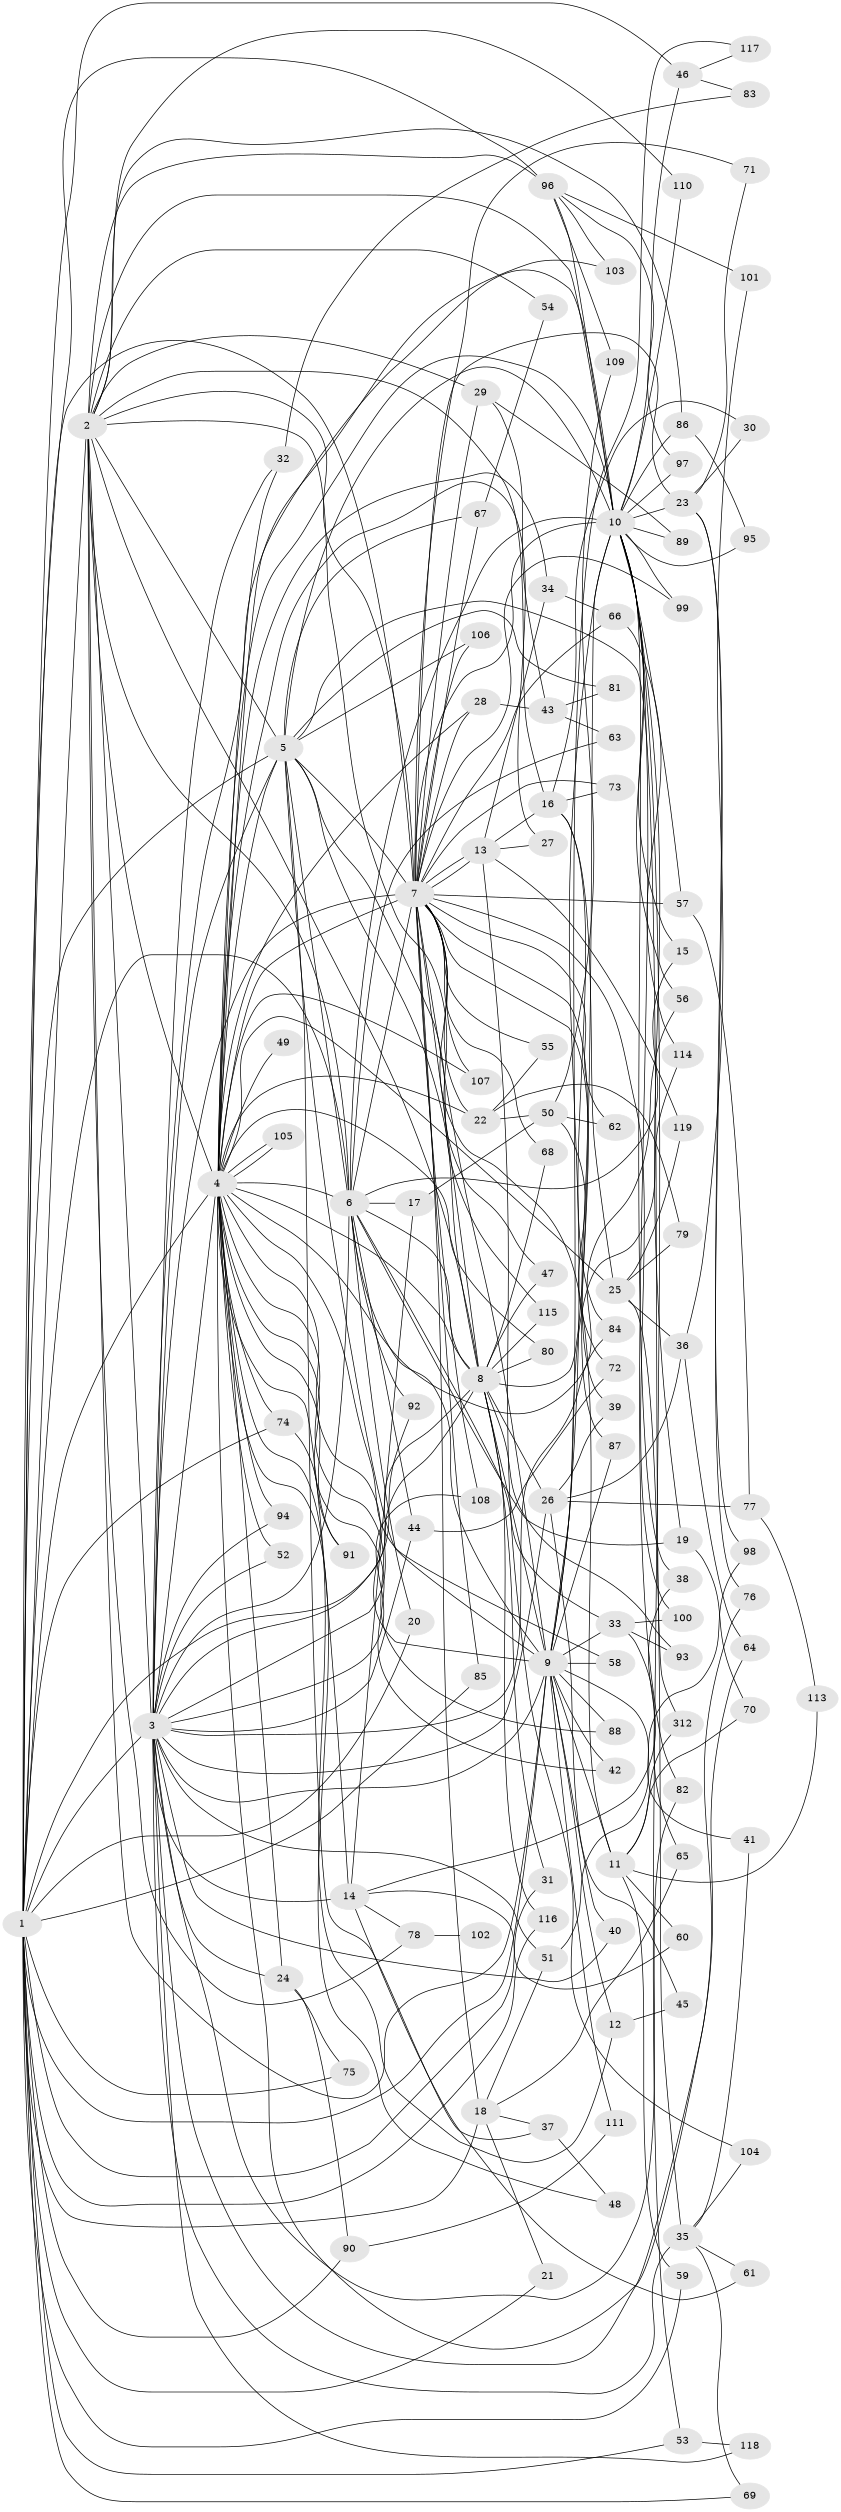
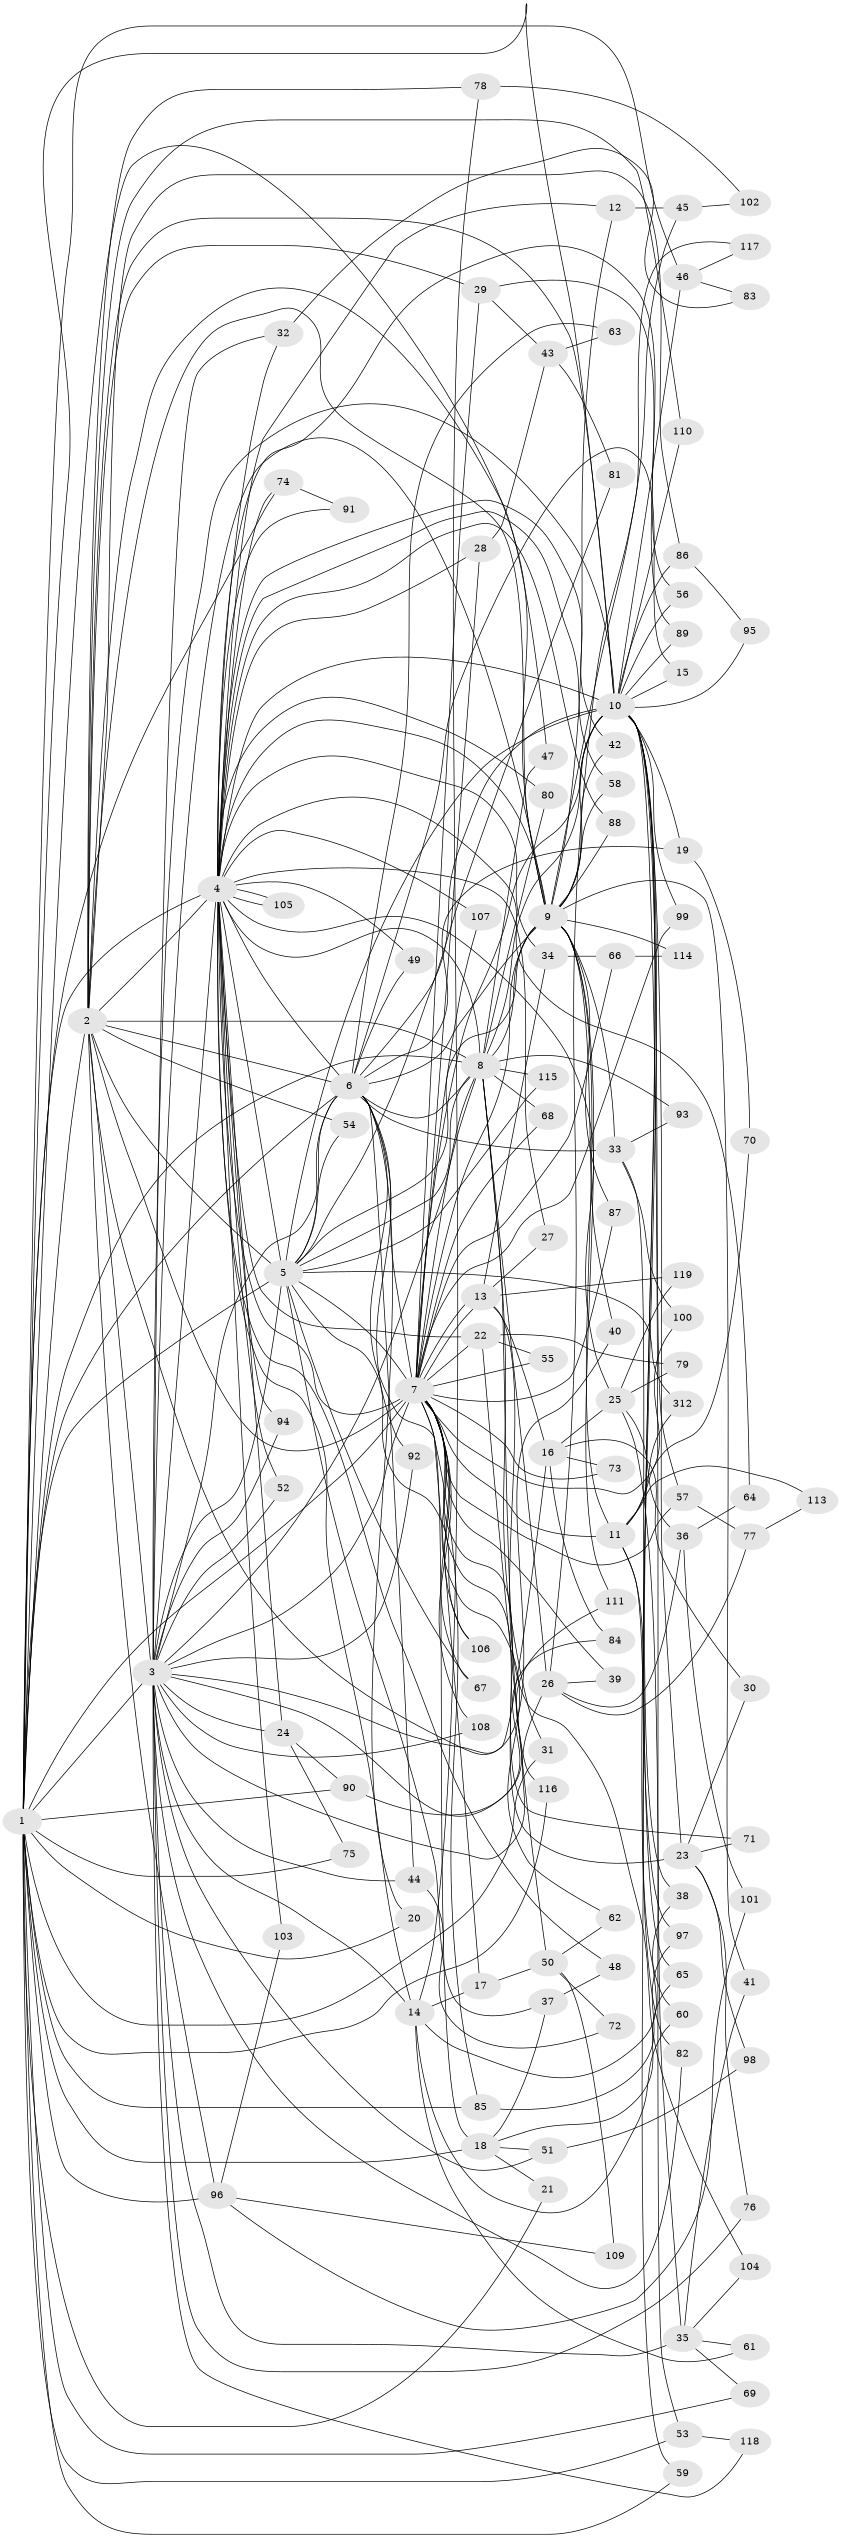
none -> (716, 206)
(576, 275) -> (69, 420)
(648, 277) -> (633, 2075)
(516, 406) -> (323, 1166)
none -> (377, 1018)
